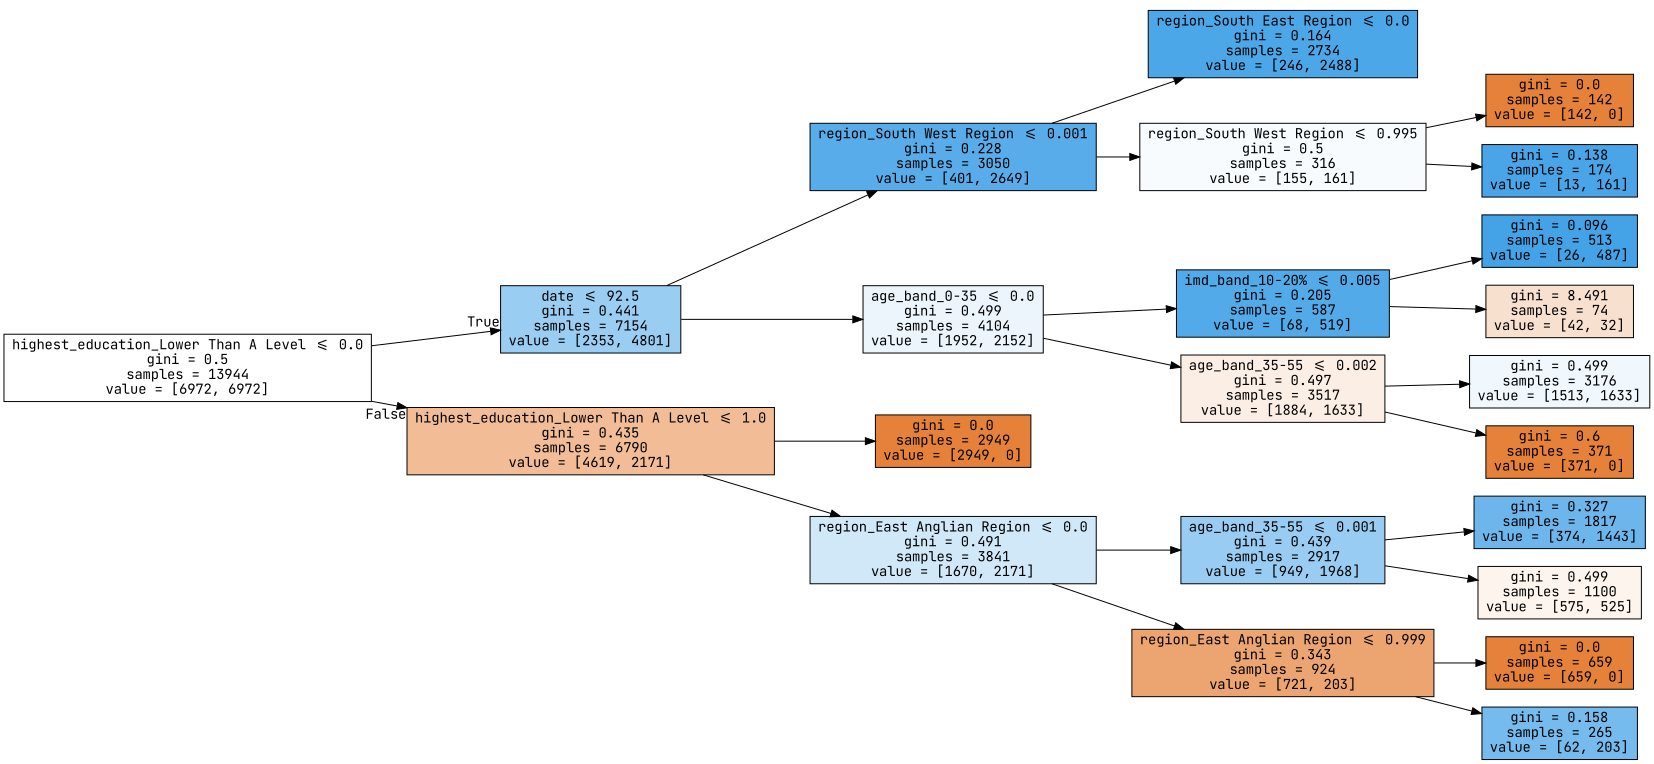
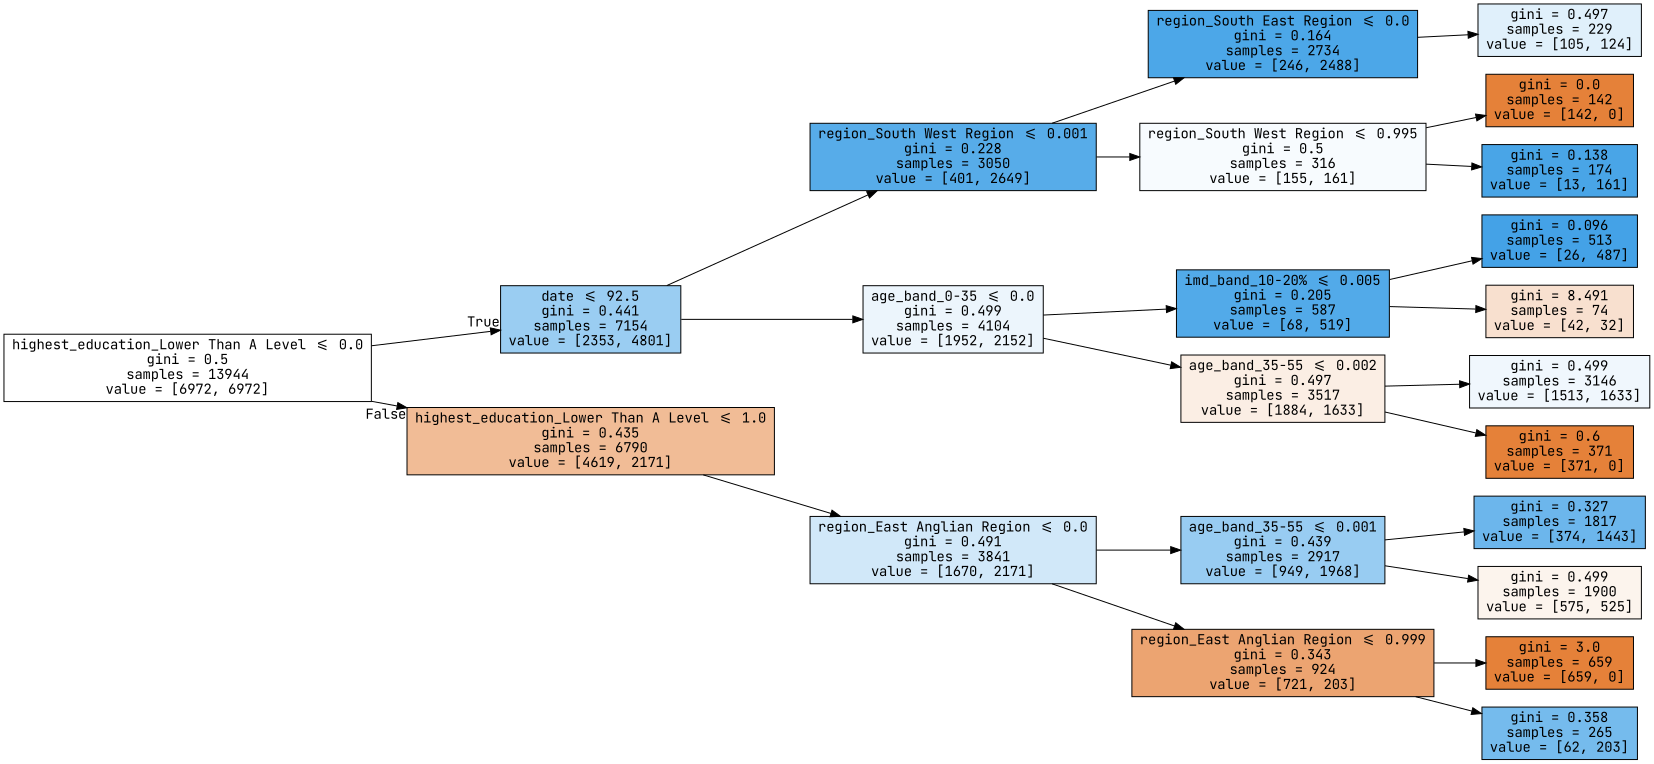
none -> (1560, 30)
(1560, 382) -> (1560, 382)
(953, 441) -> none
(1560, 593) -> (1560, 593)
(1560, 663) -> (1560, 663)
(1560, 733) -> (1560, 733)
